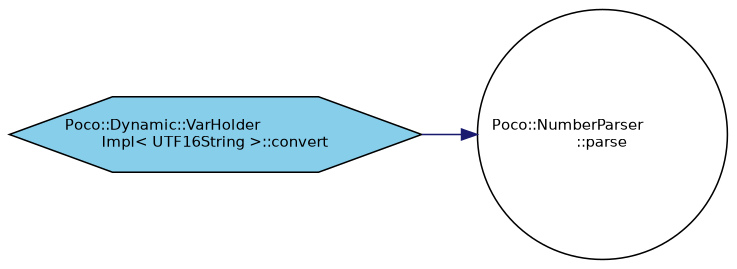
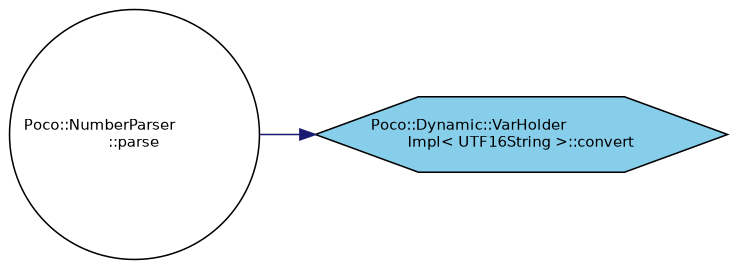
(442, 134) -> (280, 134)
